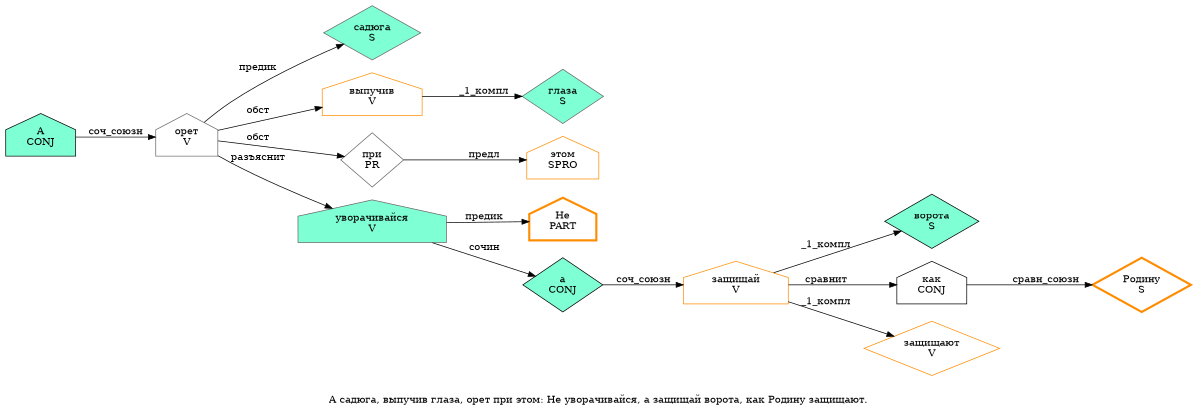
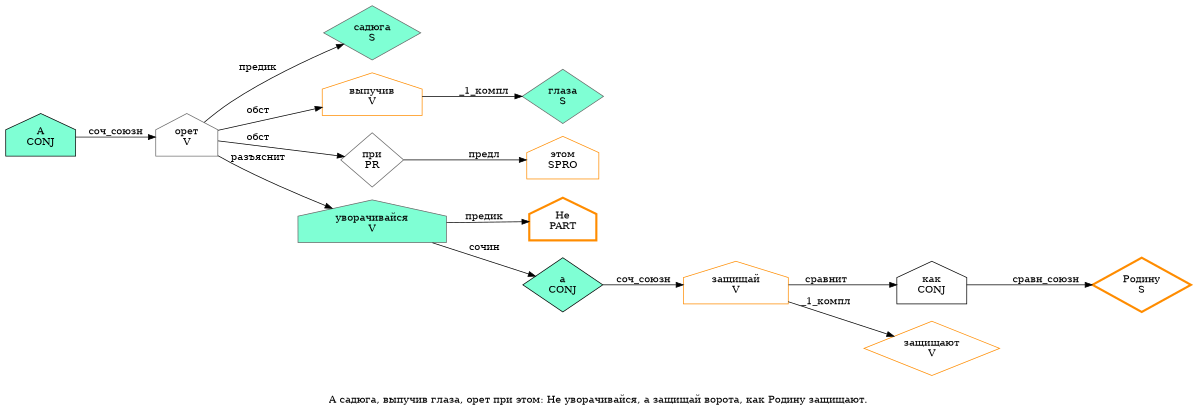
(932, 221) -> none
